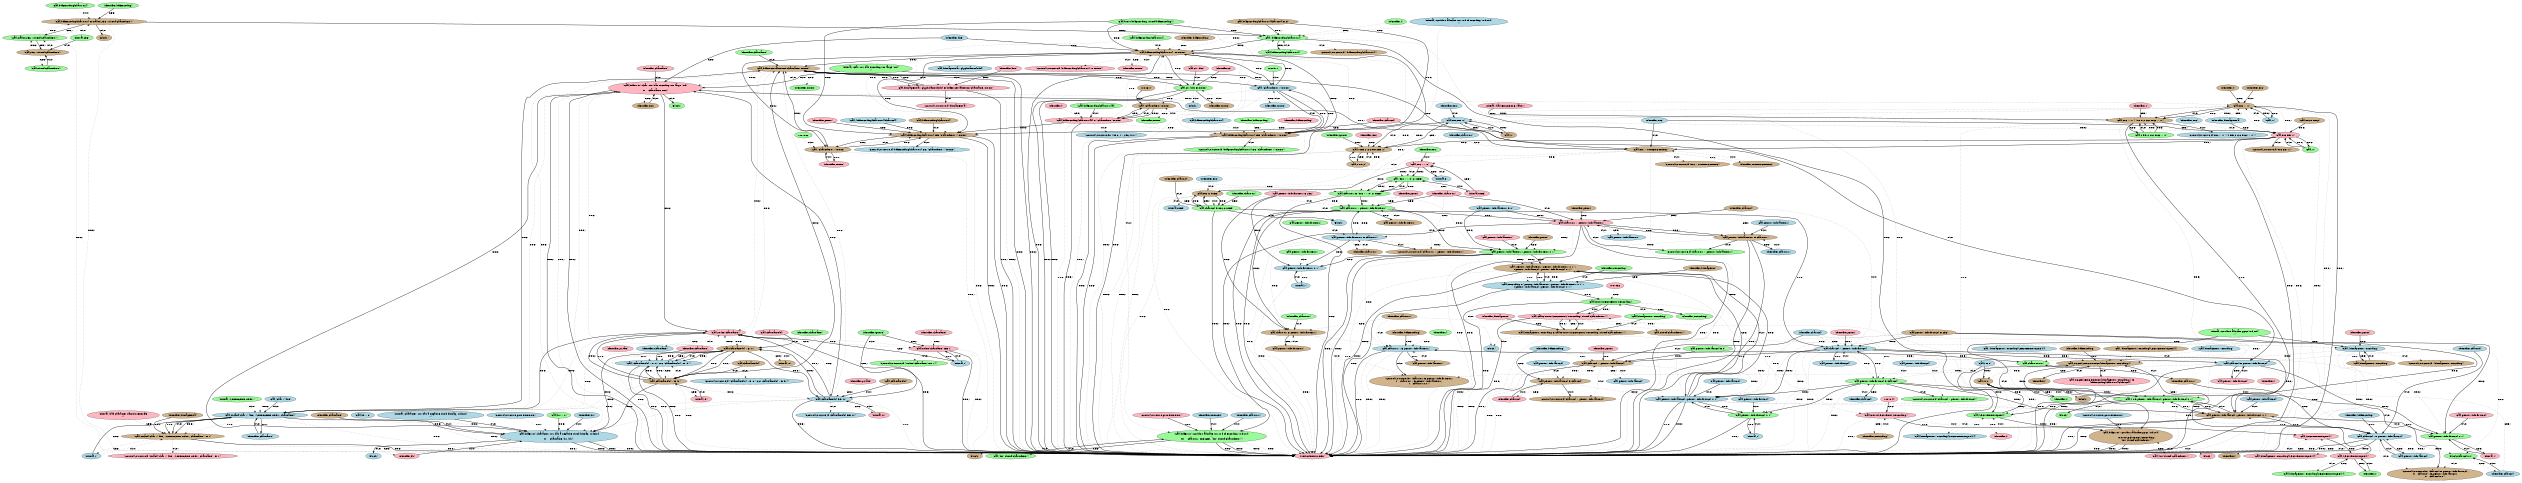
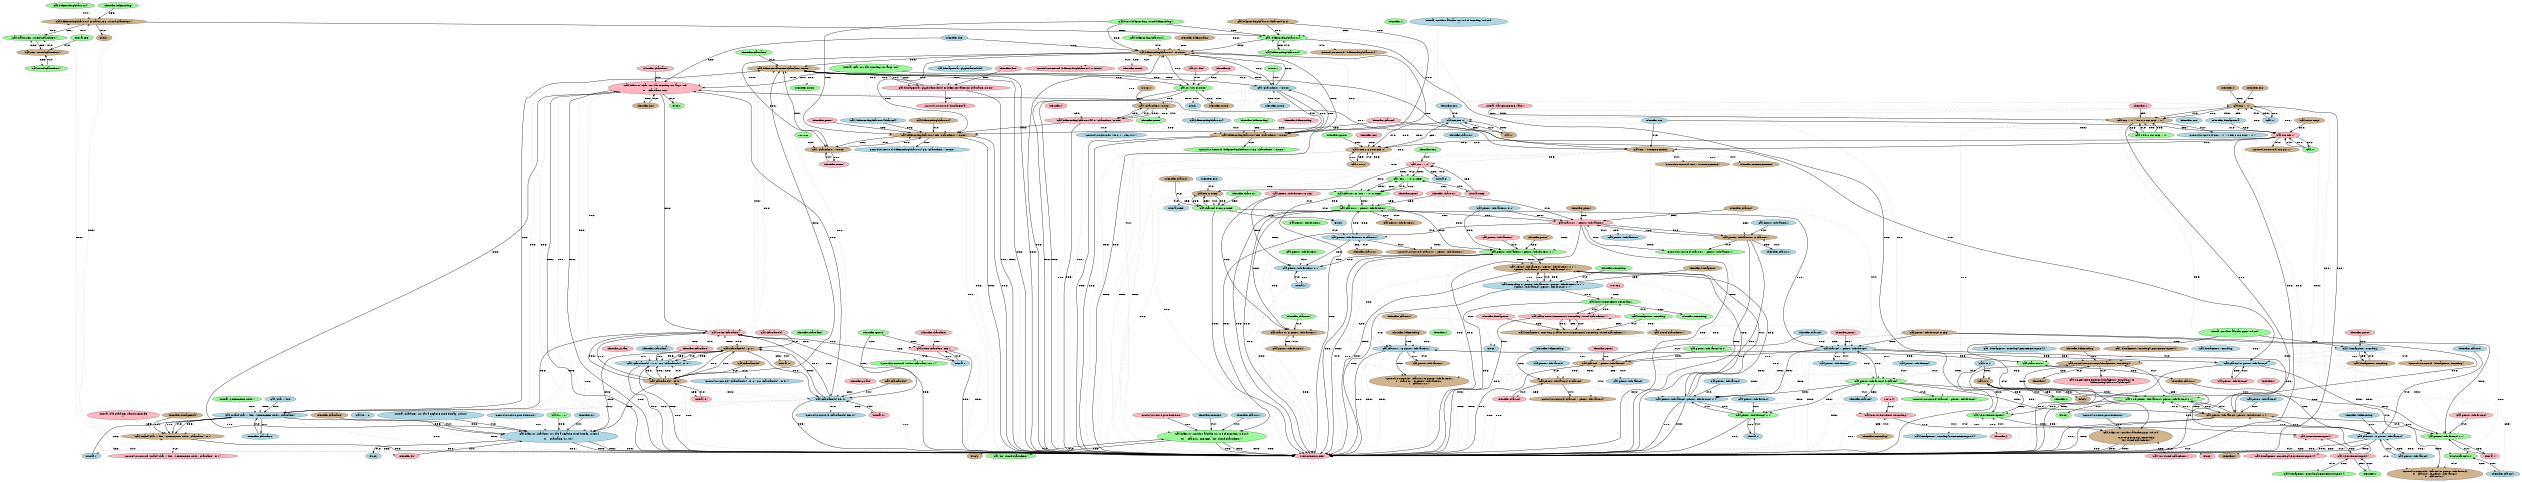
(1096, 106) -> none
none -> (1278, 223)
none -> (1401, 256)
